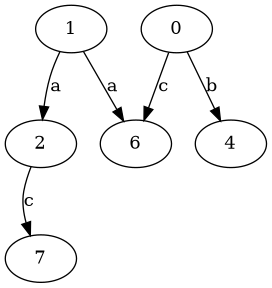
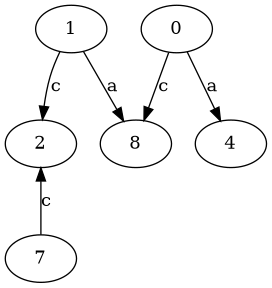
(56, 86) -> (56, 86)
(212, 86) -> (212, 86)
(136, 144) -> (136, 144)
(23, 194) -> (41, 208)
